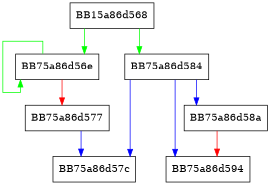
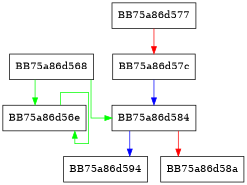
(112, 16) -> (52, 67)
(62, 89) -> none
(196, 89) -> (178, 140)
(130, 115) -> (154, 89)
(81, 140) -> (154, 38)
(217, 140) -> none
